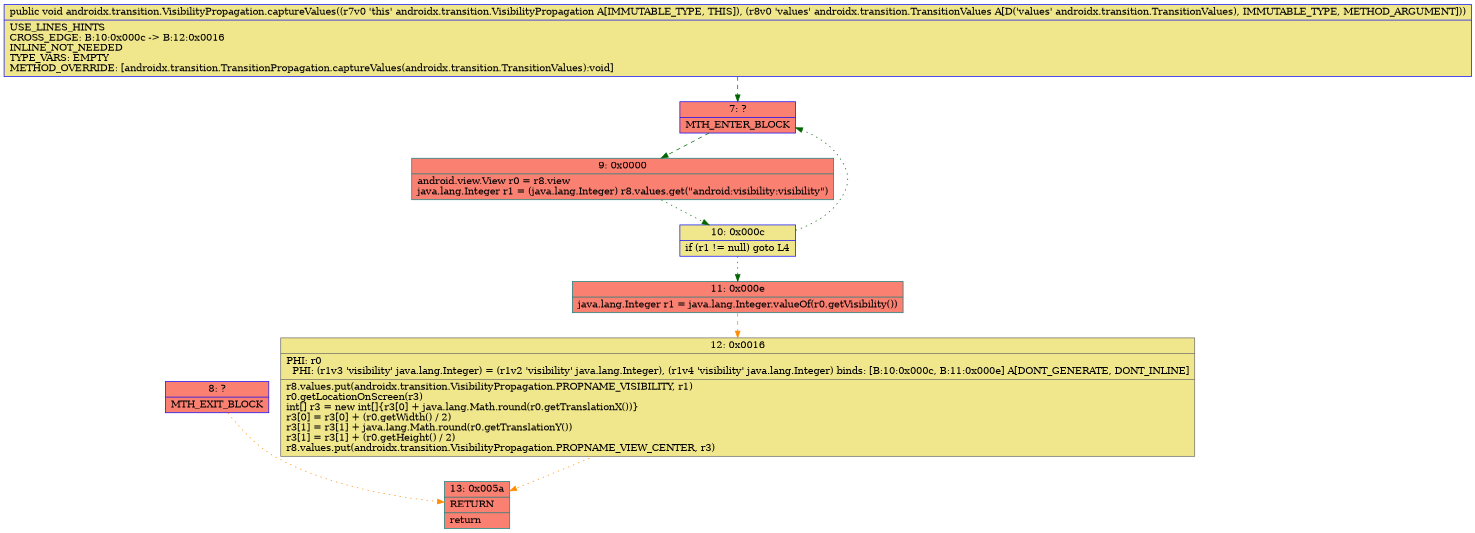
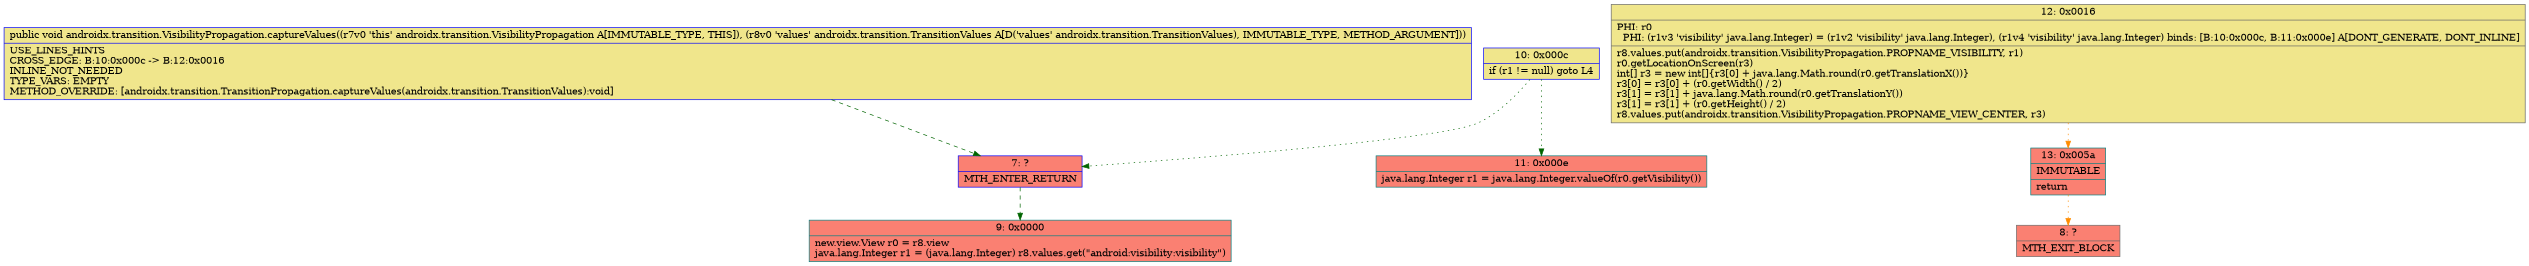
(738, 125) -> (1020, 179)
(494, 181) -> (882, 243)
(682, 211) -> none
(738, 322) -> none
(217, 397) -> (2068, 241)
(323, 478) -> (2068, 207)
(472, 505) -> (2068, 171)
